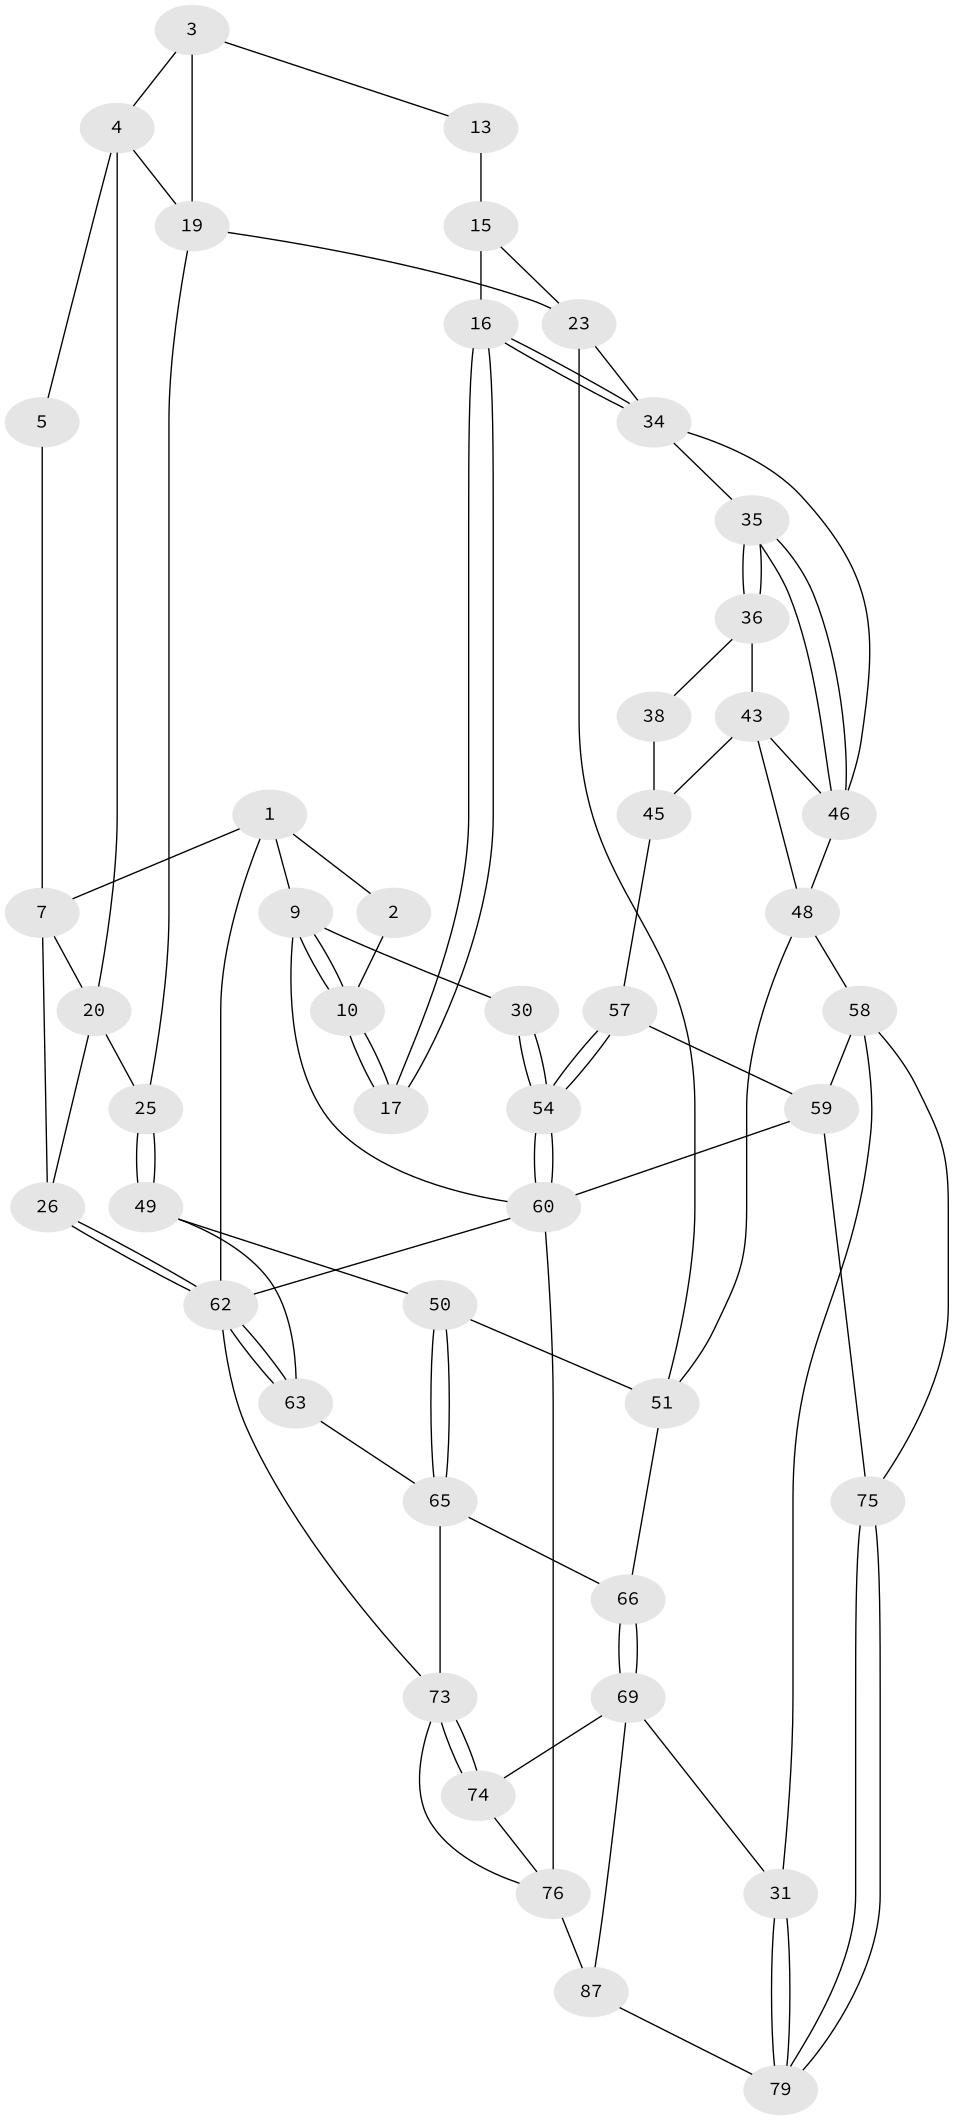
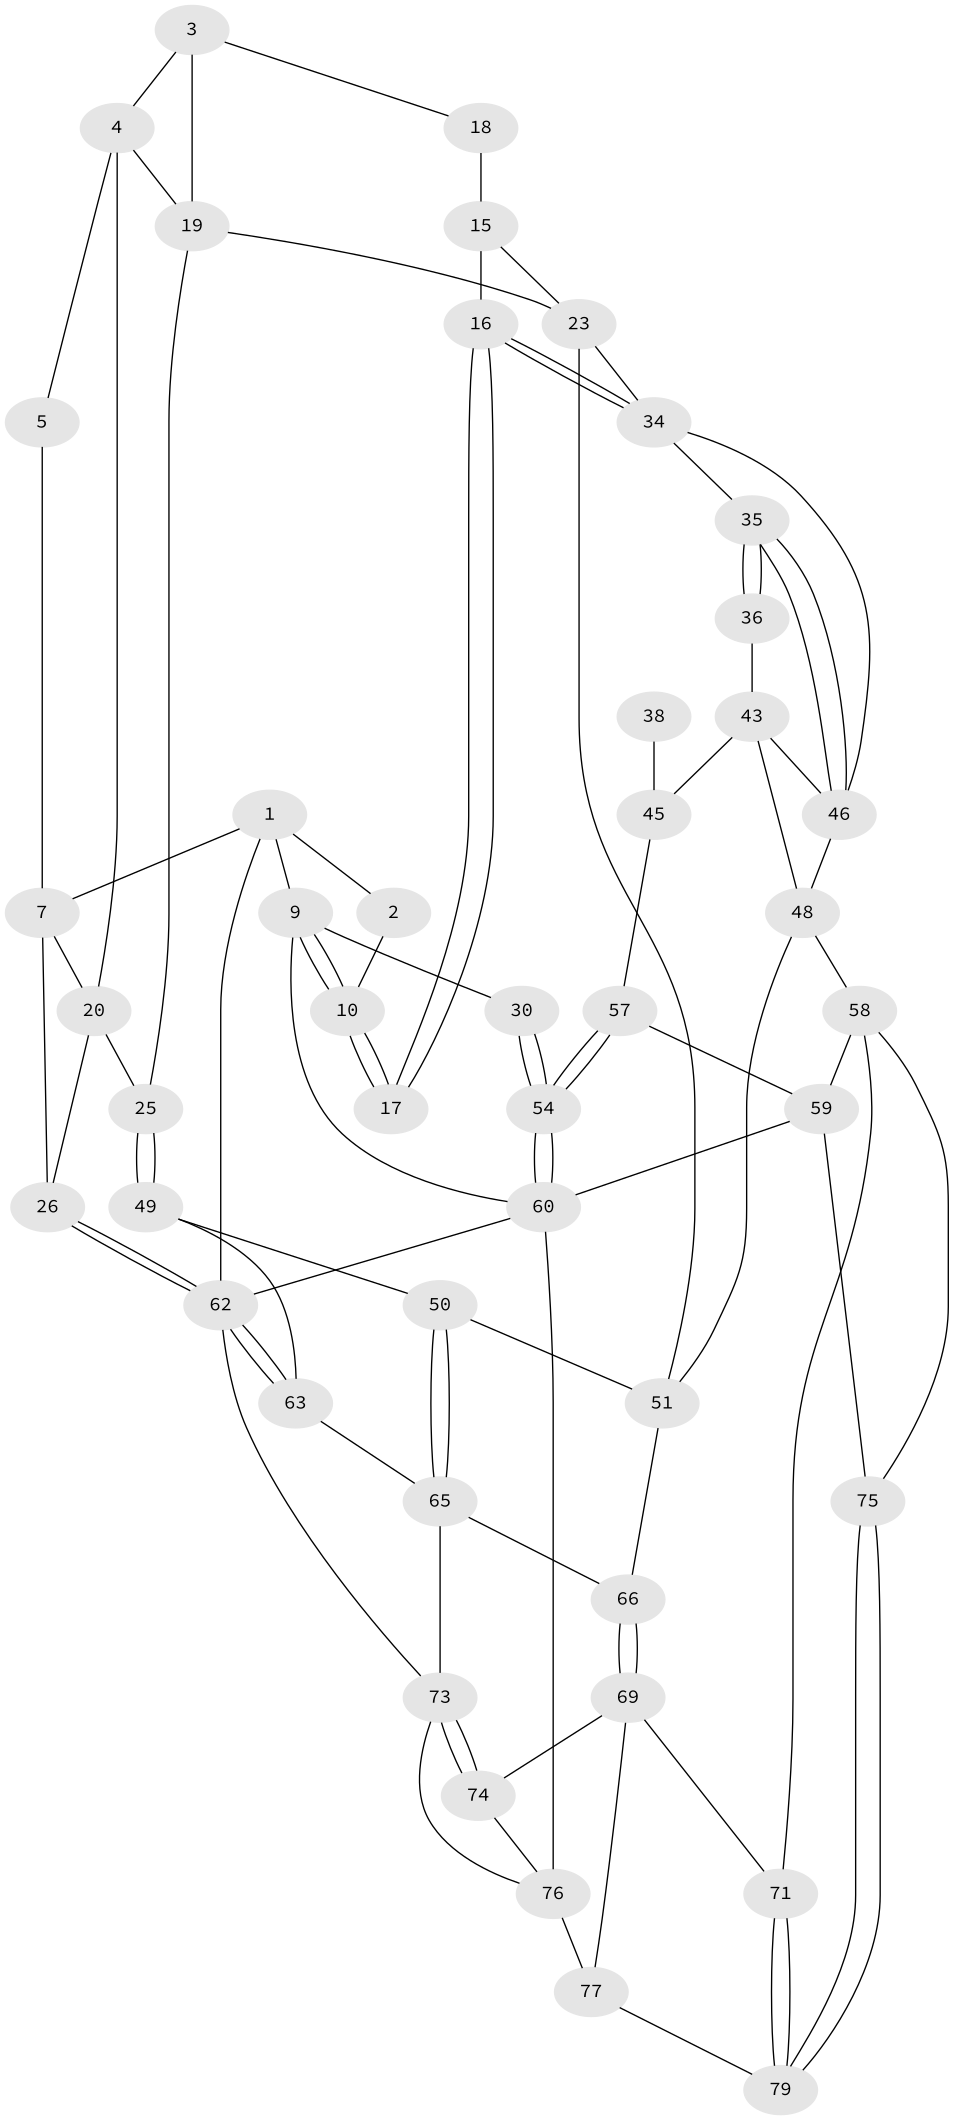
(481, 128) -> (481, 128)
(703, 667) -> none
(781, 1894) -> (781, 1894)
(591, 1992) -> (591, 1992)
